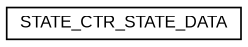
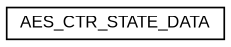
(124, 23) -> (115, 23)
